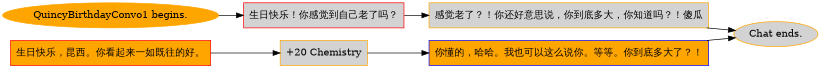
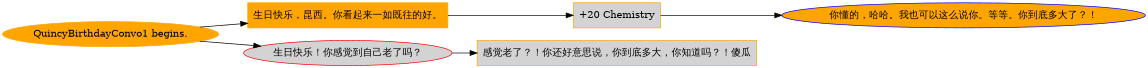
(324, 15) -> (348, 53)
none -> (220, 25)
(776, 34) -> none
(111, 53) -> (348, 15)
(569, 53) -> (964, 15)
